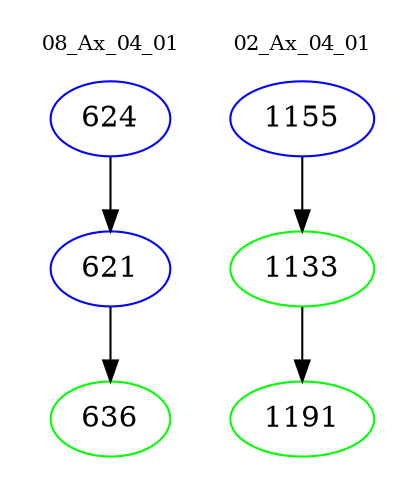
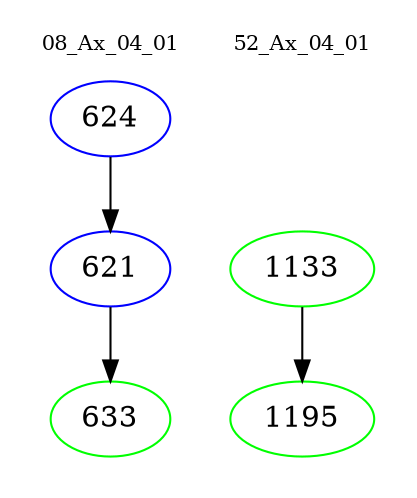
(302, 45) -> (302, 45)
(302, 119) -> none
(110, 419) -> (110, 419)
(302, 419) -> (302, 419)
